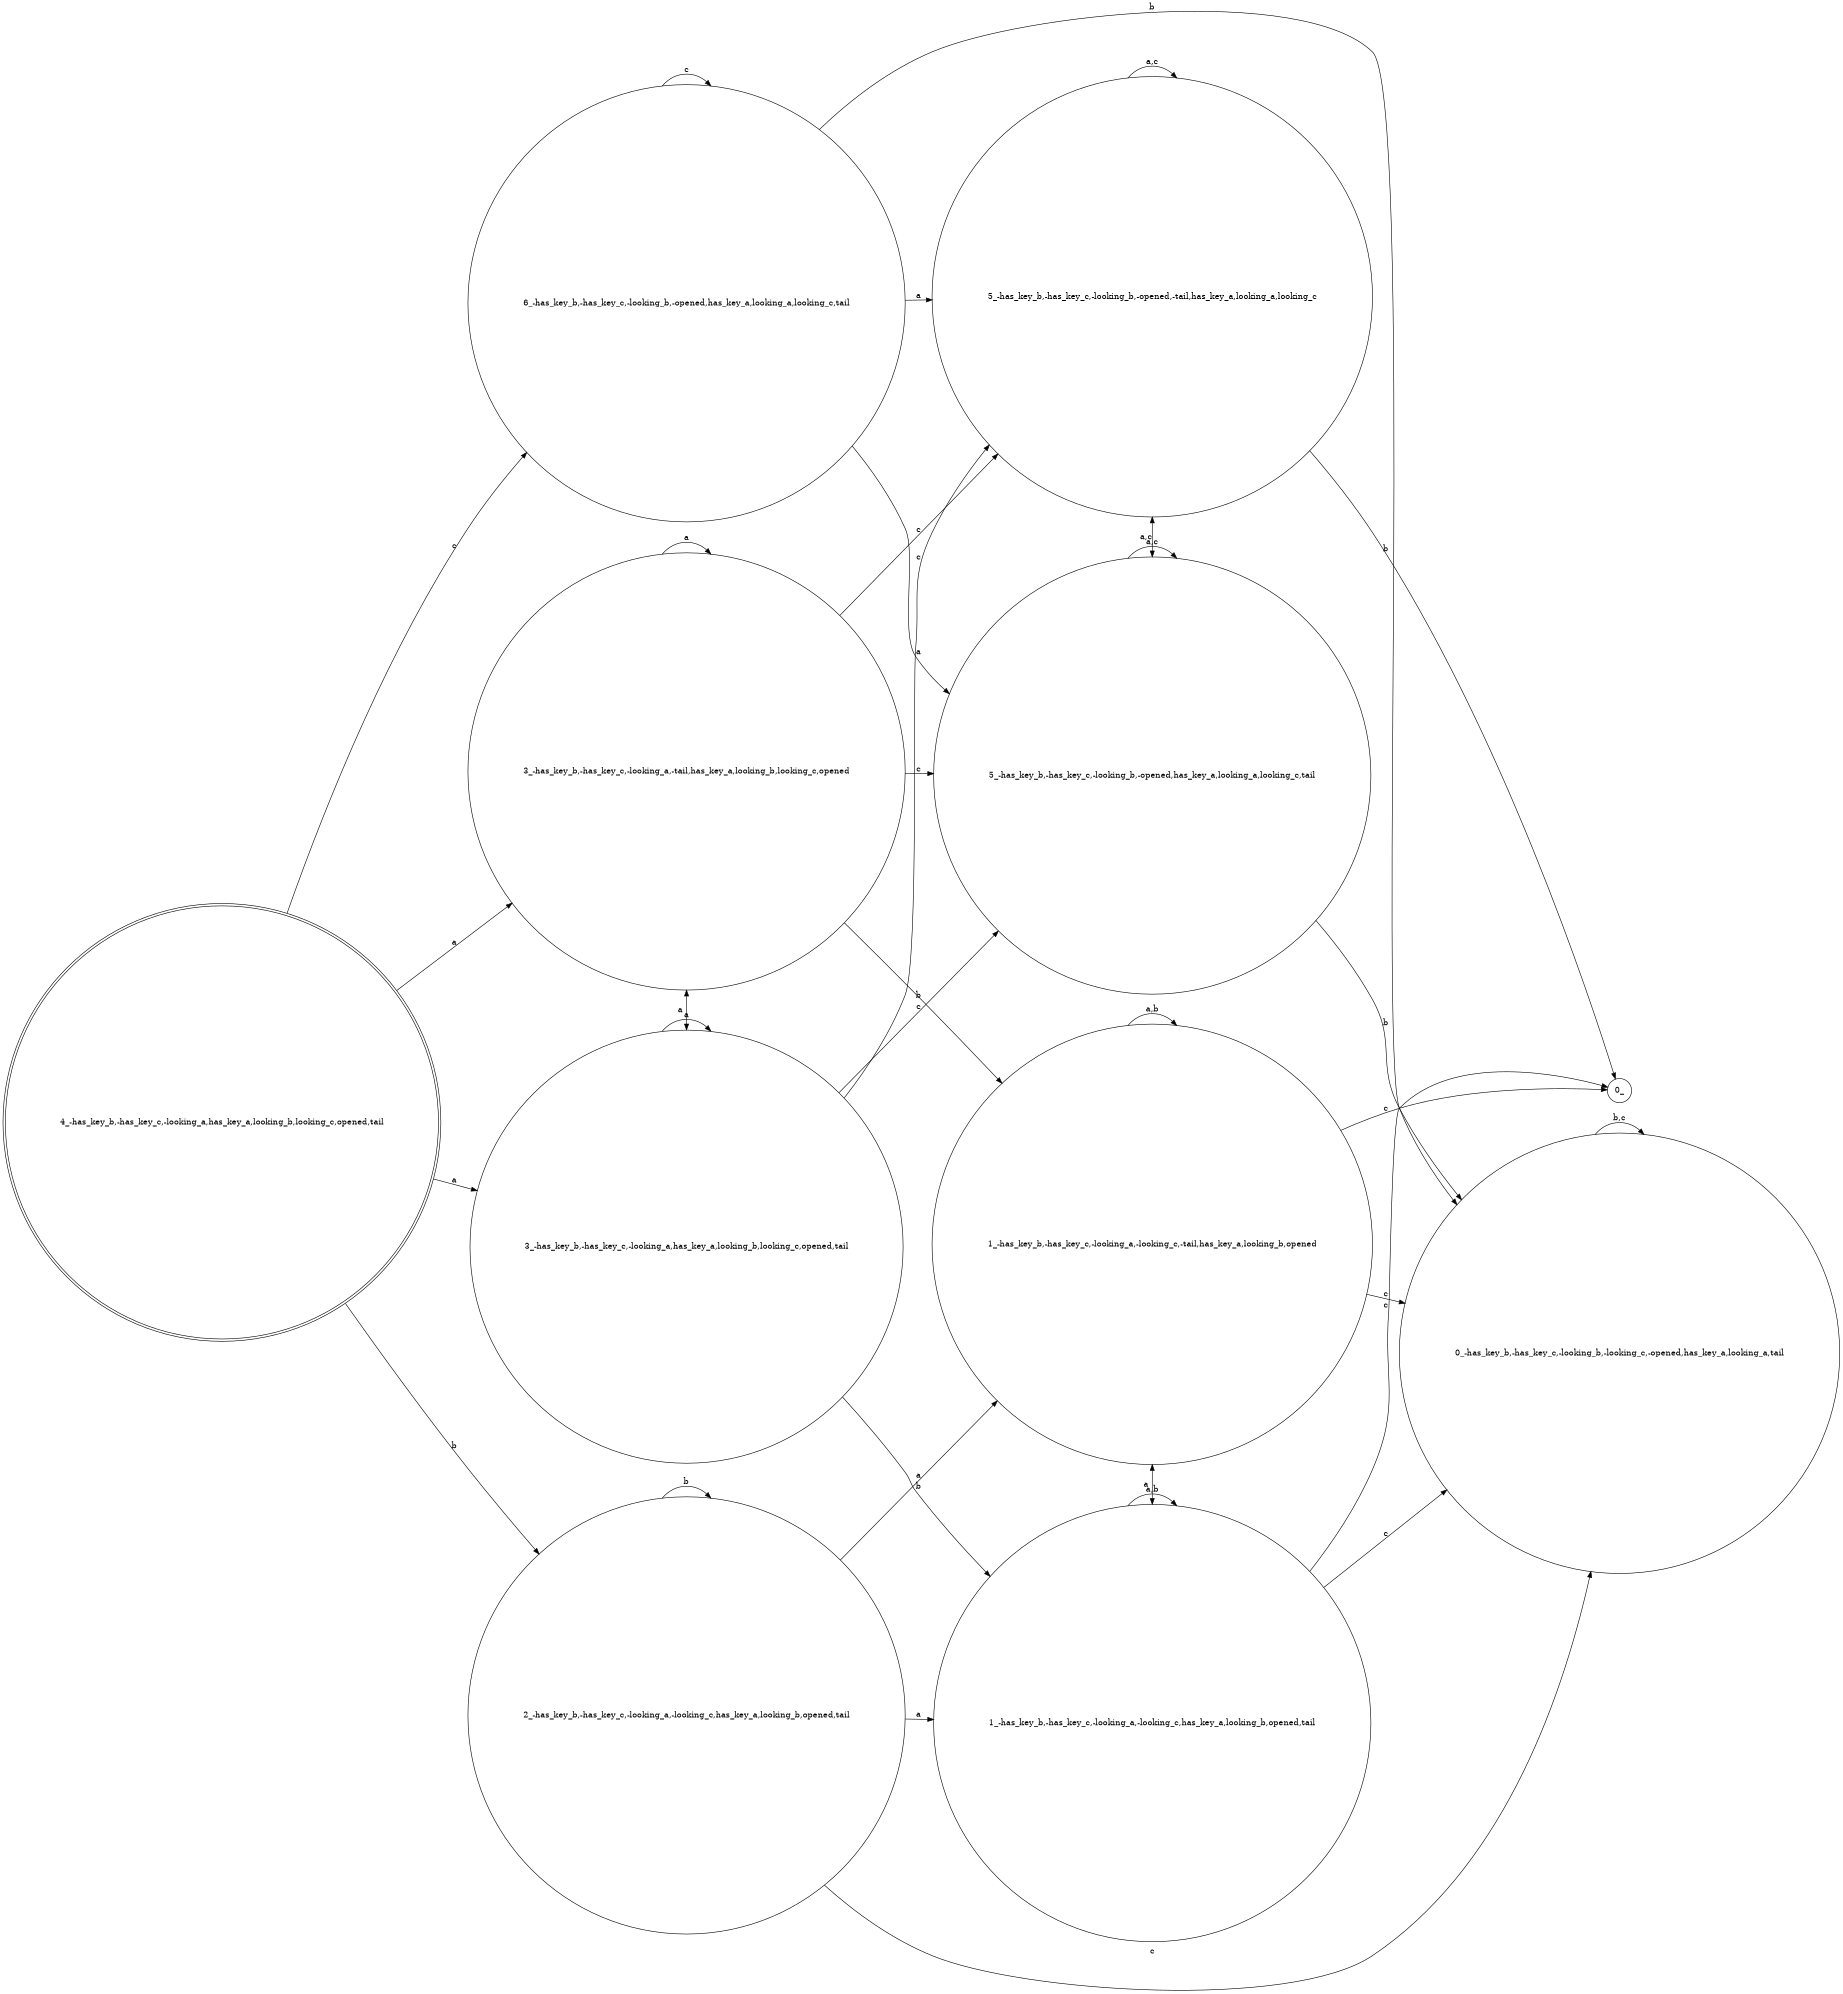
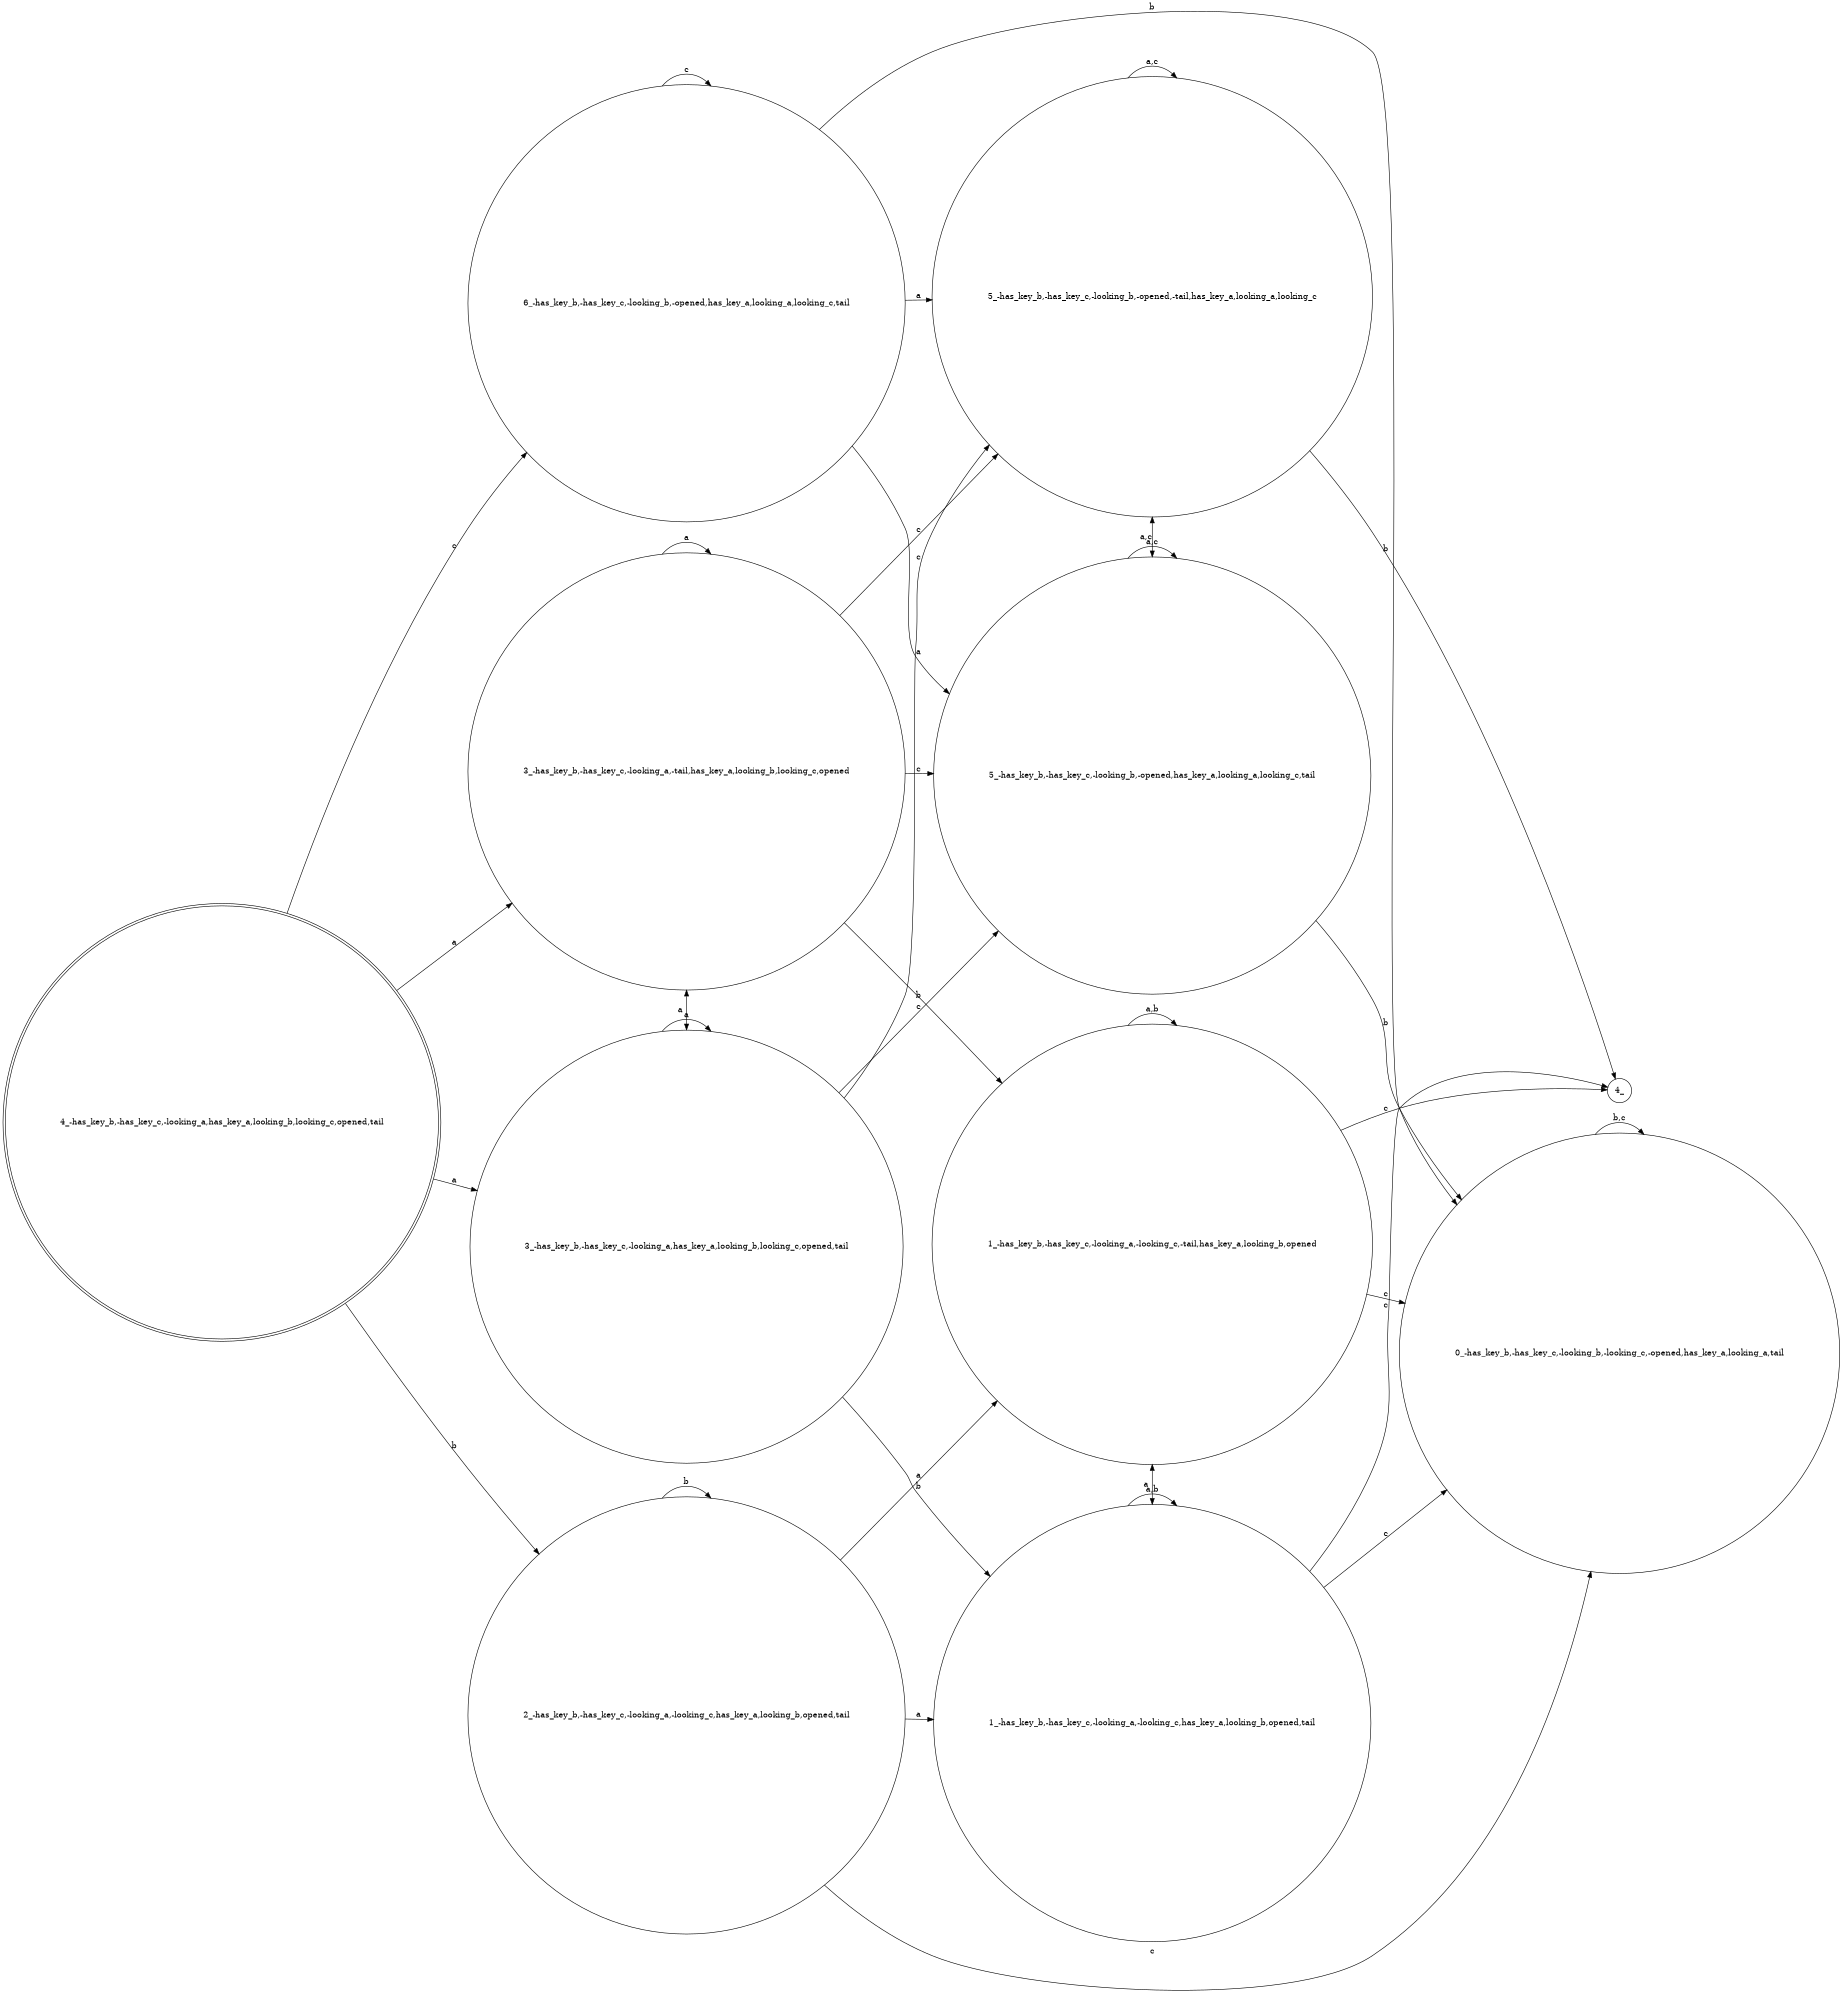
(1620, 1091) -> (1620, 1091)
